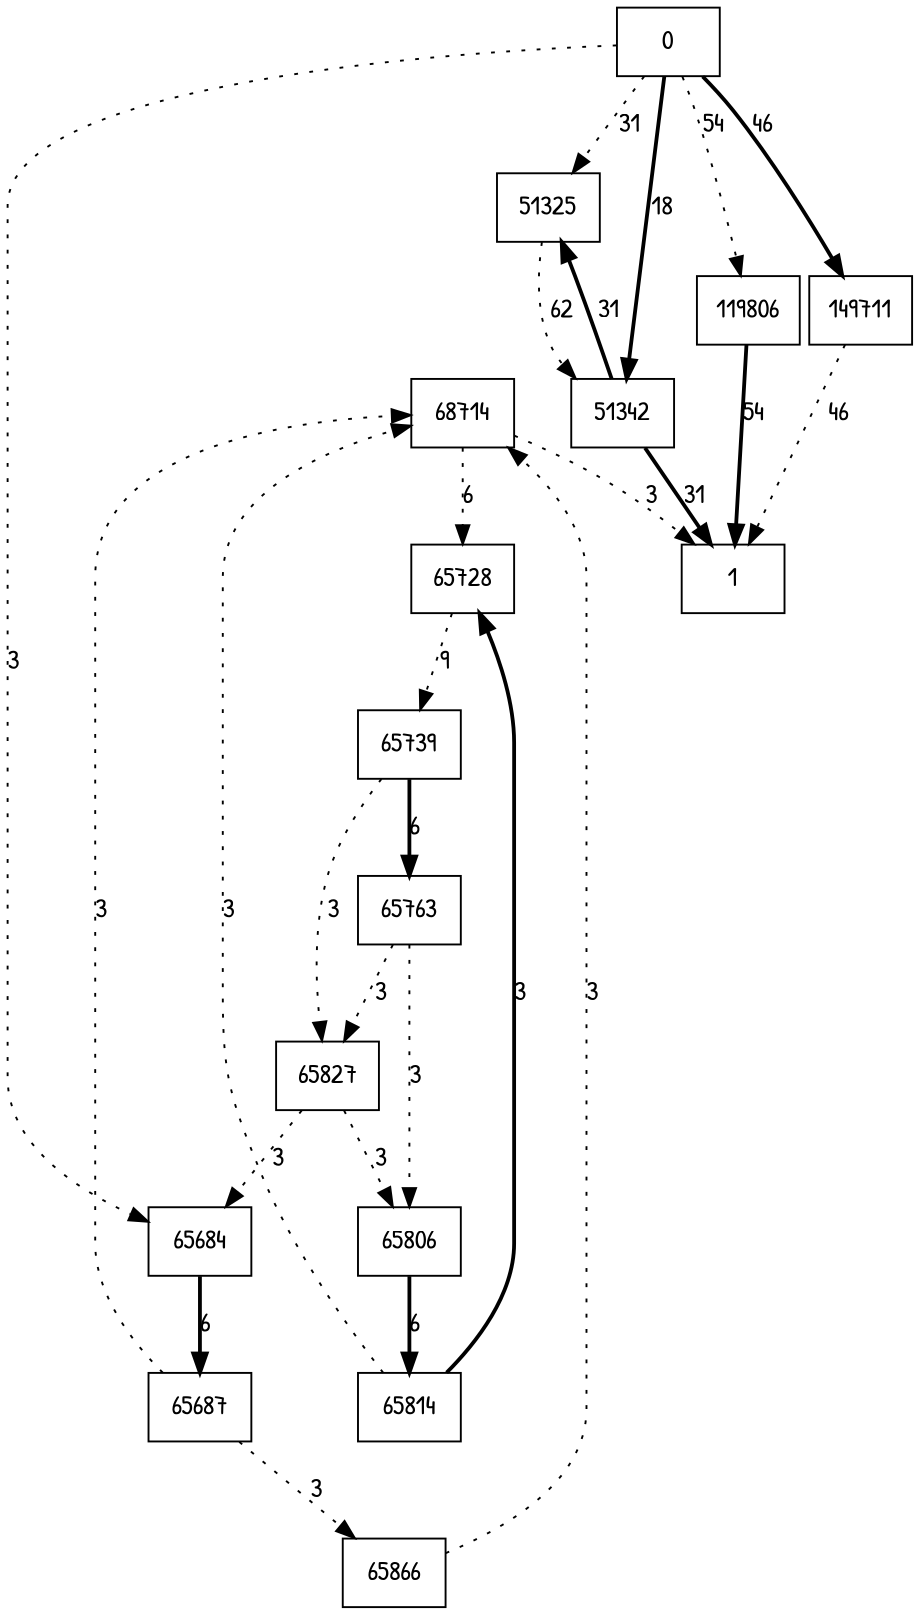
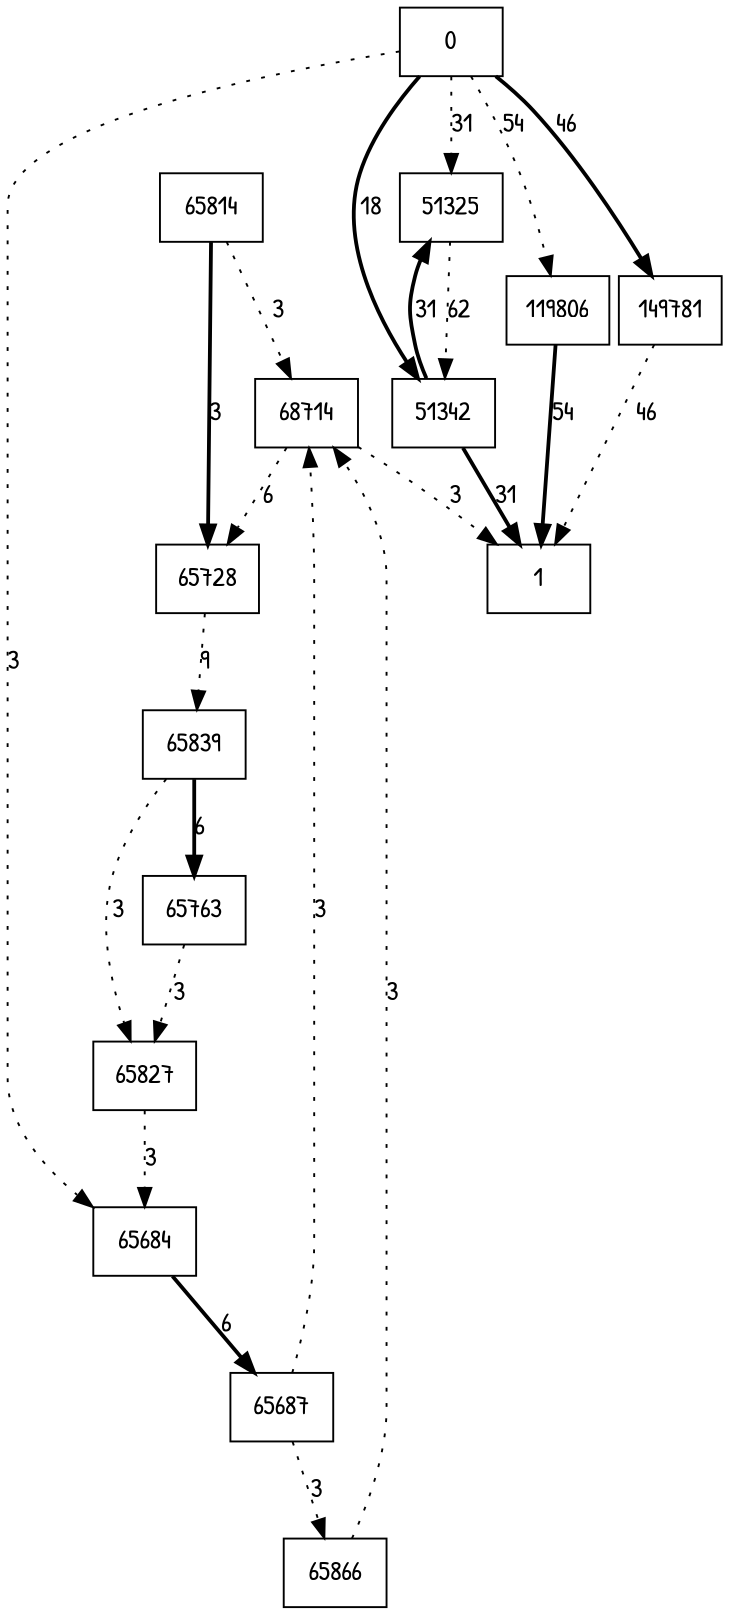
(861, 310) -> (670, 310)
(409, 745) -> (194, 745)
(409, 1242) -> none
